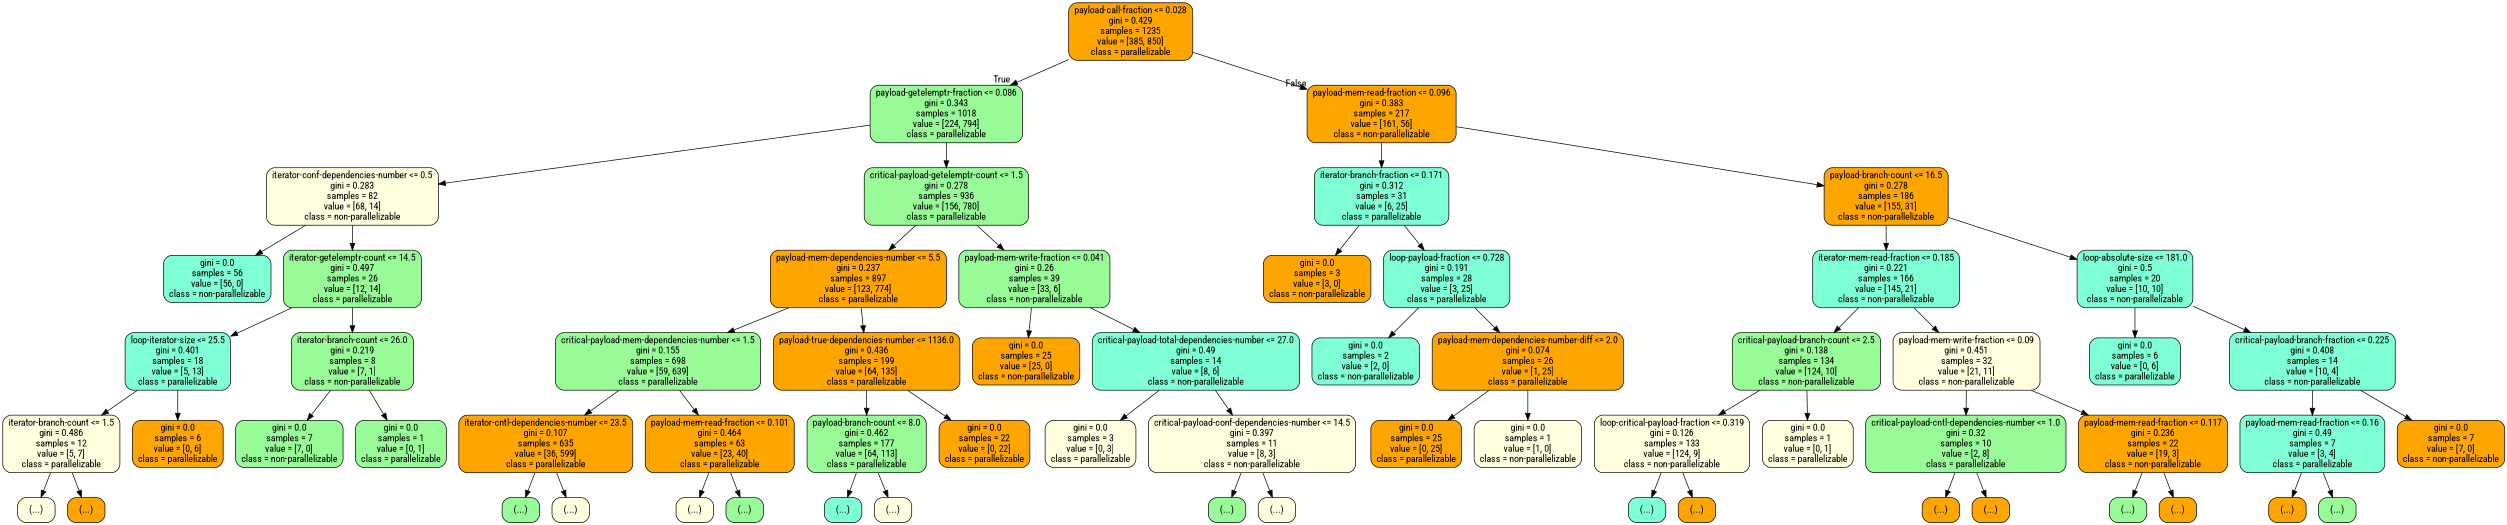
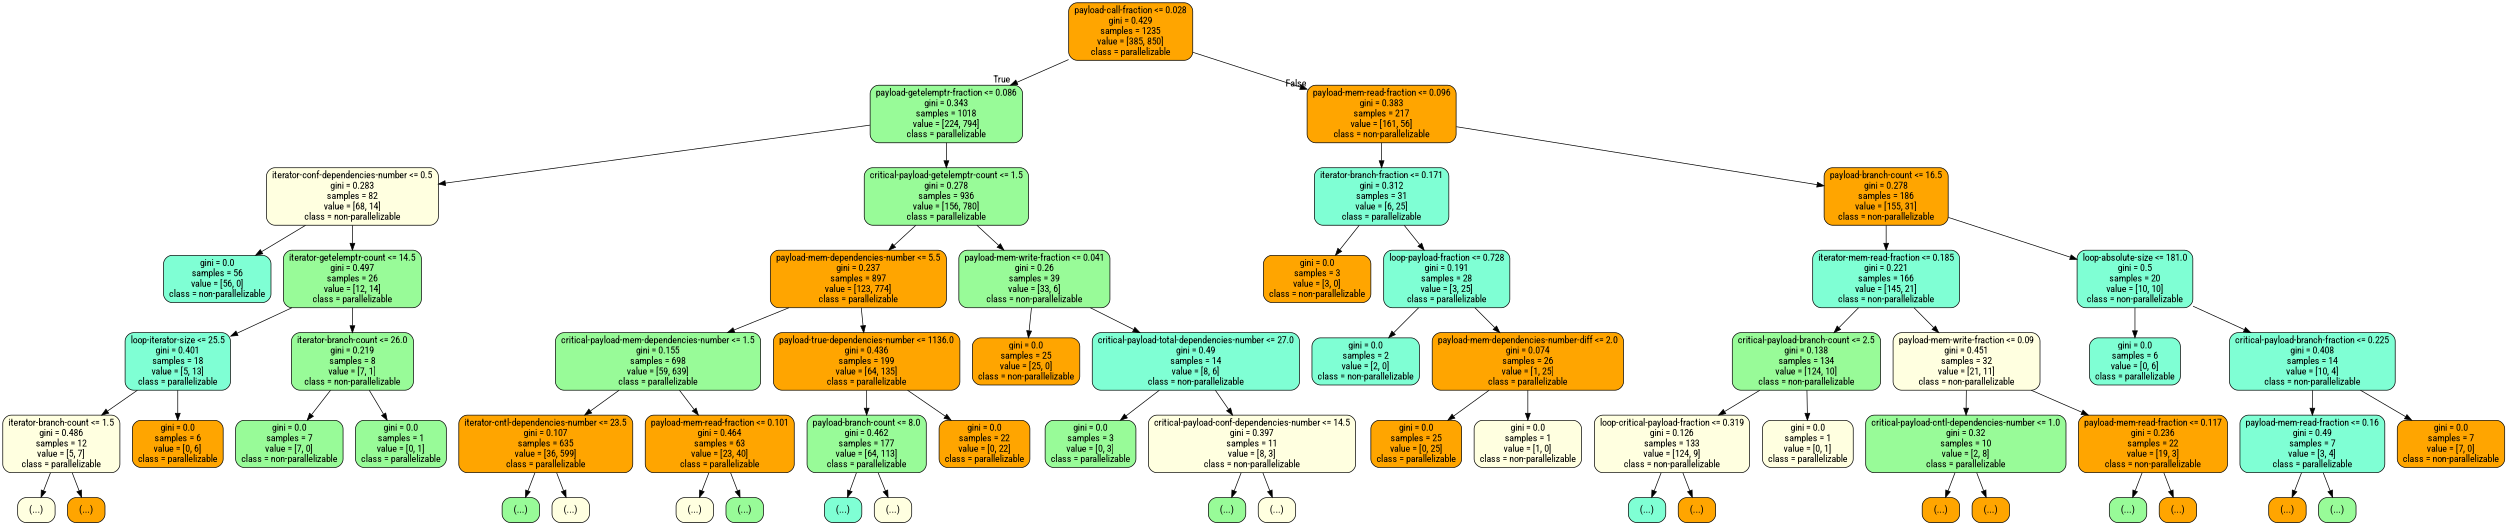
(1091, 444) -> (1091, 444)
